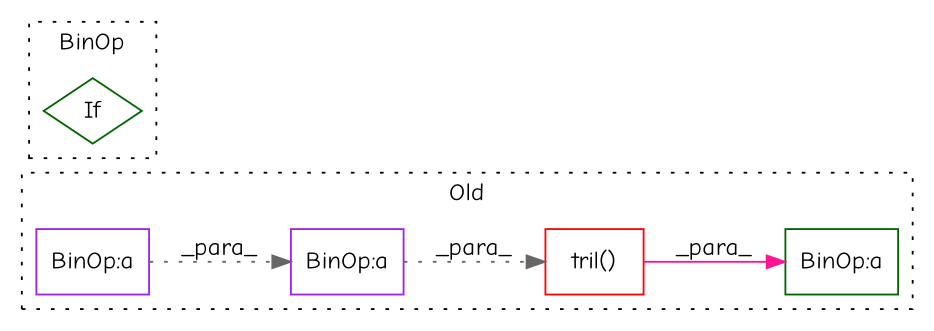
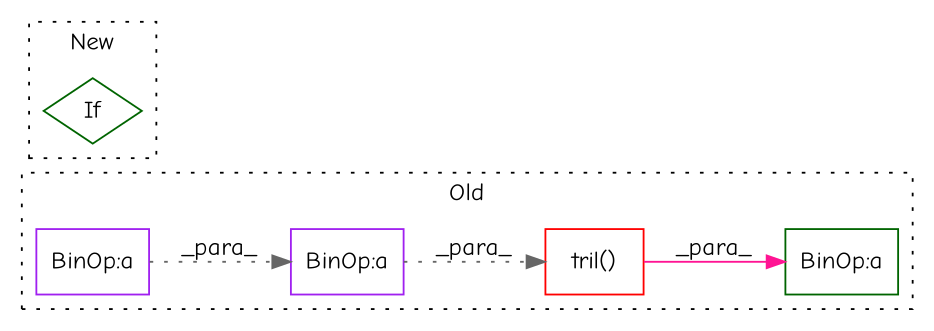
(93, 43) -> (93, 43)
